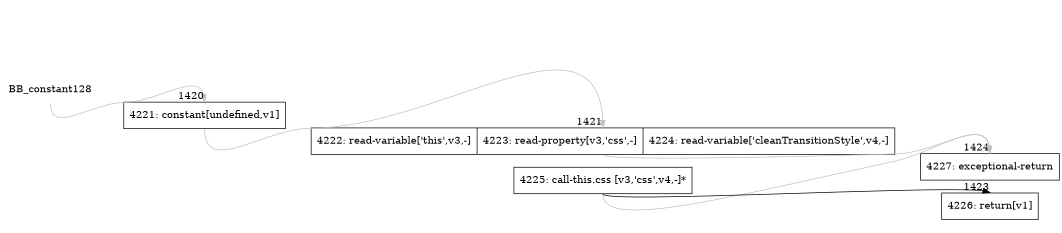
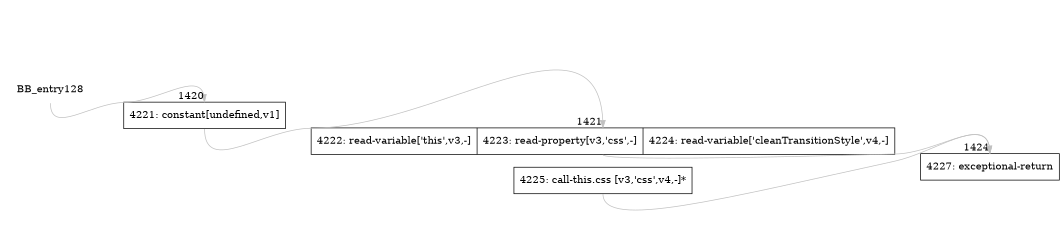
(50, 90) -> (50, 90)
(990, 206) -> none
